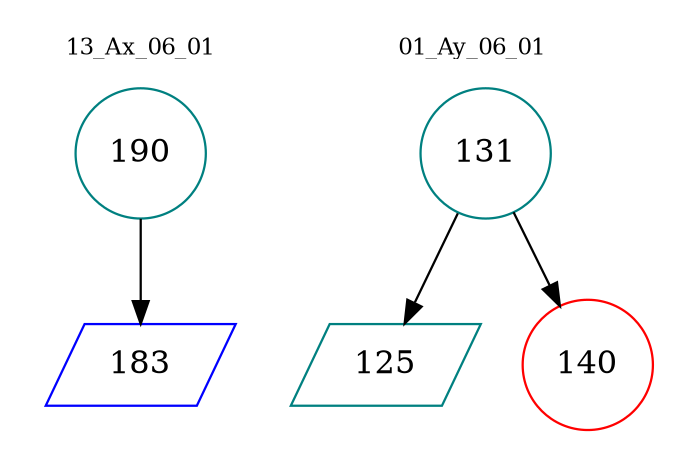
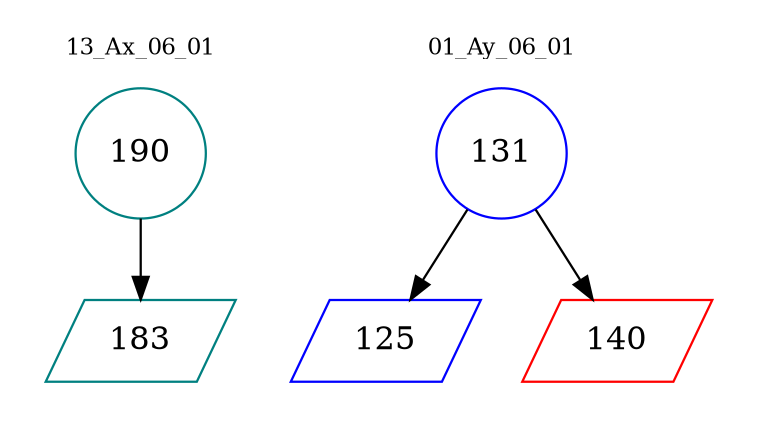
(486, 153) -> (502, 153)
(141, 365) -> (141, 341)
(386, 365) -> (386, 341)
(588, 365) -> (617, 341)
